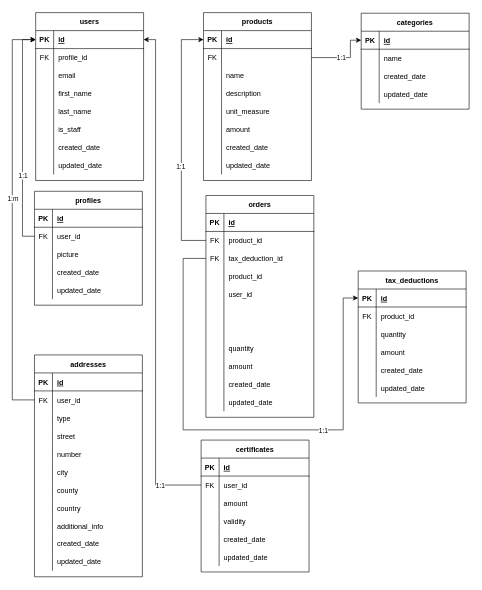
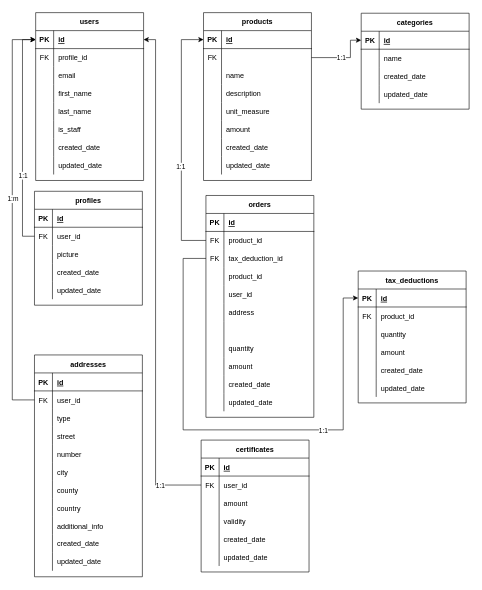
none -> (269, 312)
